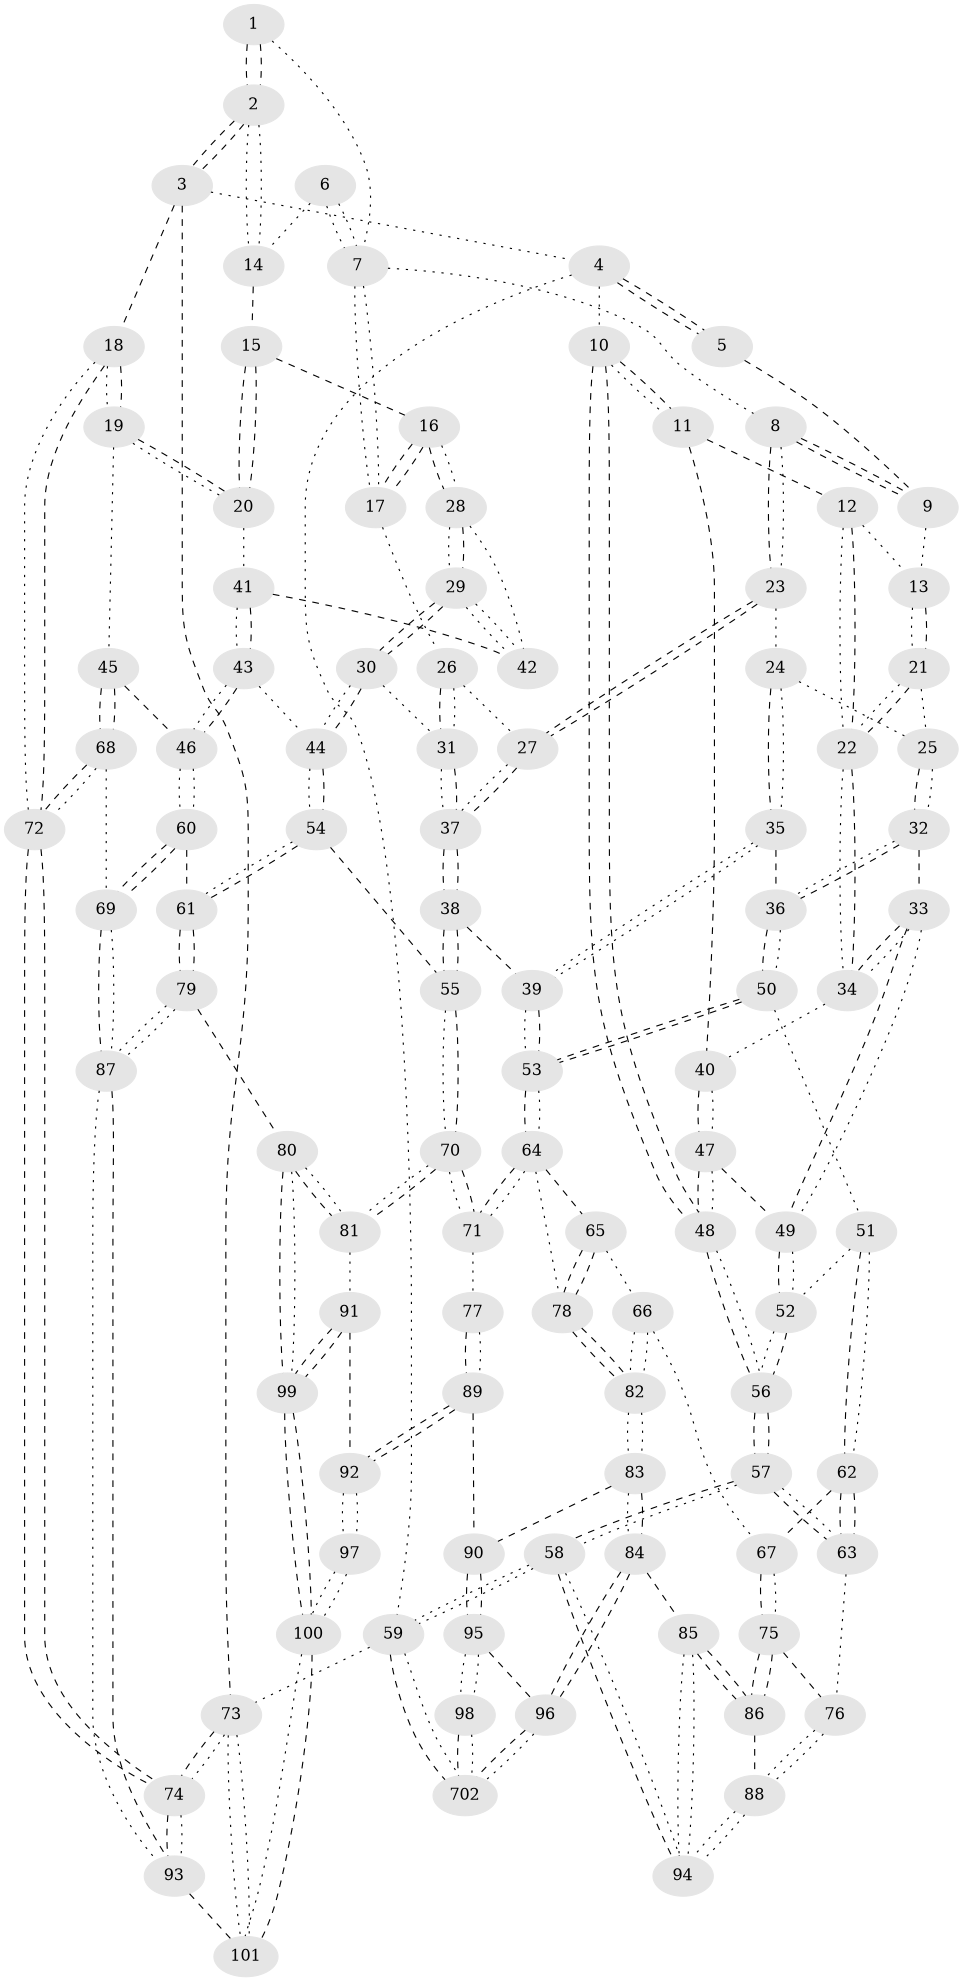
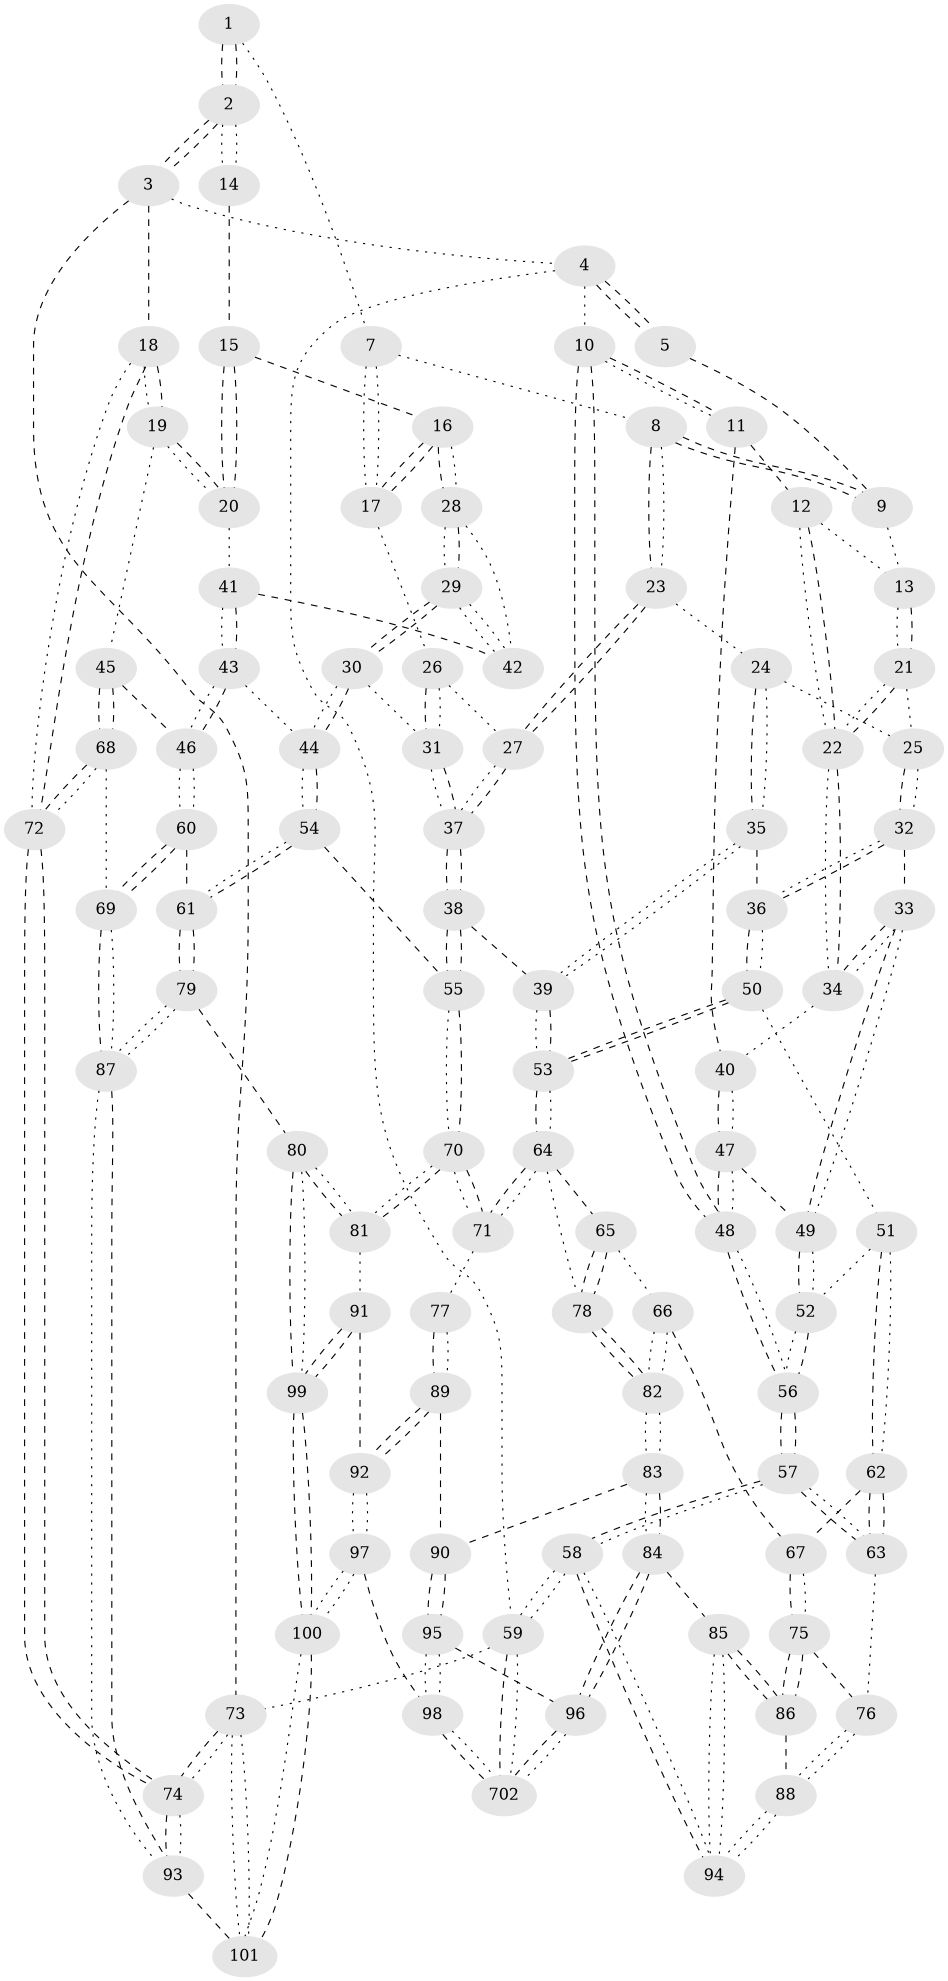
(325, 186) -> none
(697, 1437) -> (720, 1438)
none -> (385, 1638)
